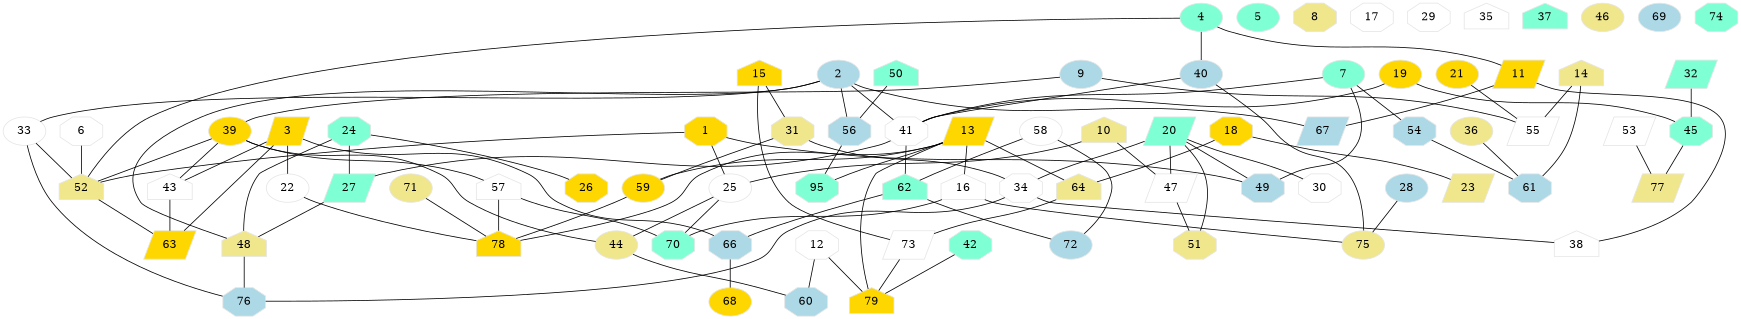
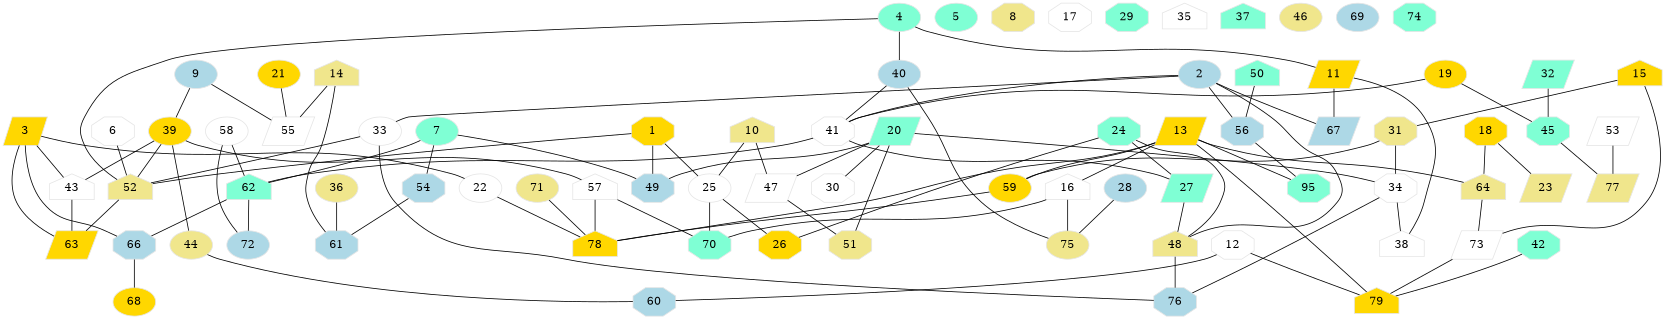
(1429, 17) -> (1127, 17)
(1122, 94) -> (345, 164)
(673, 217) -> (744, 216)
